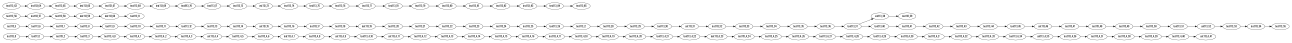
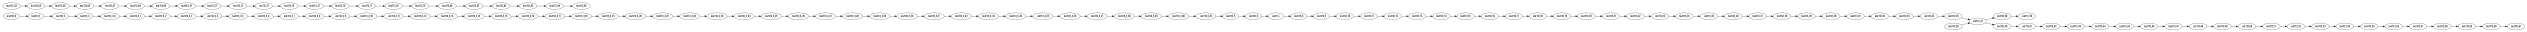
none -> (1218, 16)
(811, 26) -> (1965, 19)
none -> (2380, 26)
